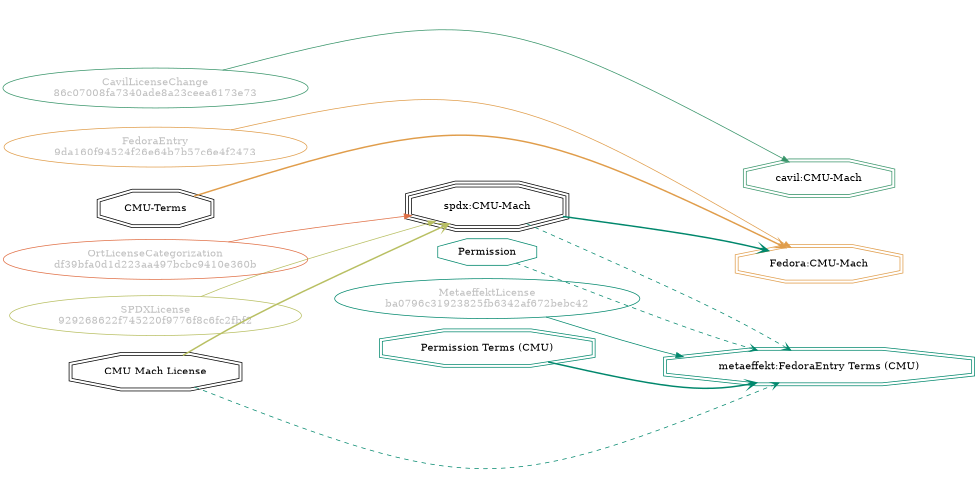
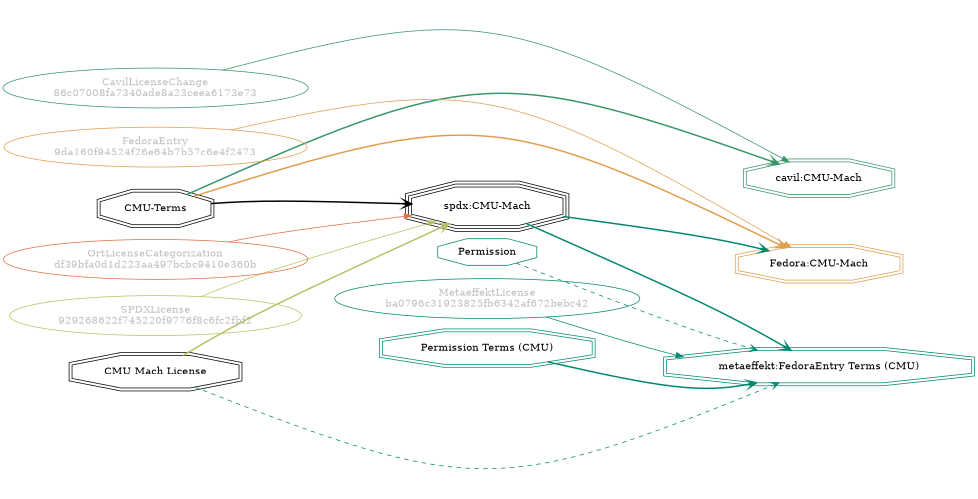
none -> (475, 95)
none -> (308, 201)
(657, 282) -> (657, 282)
